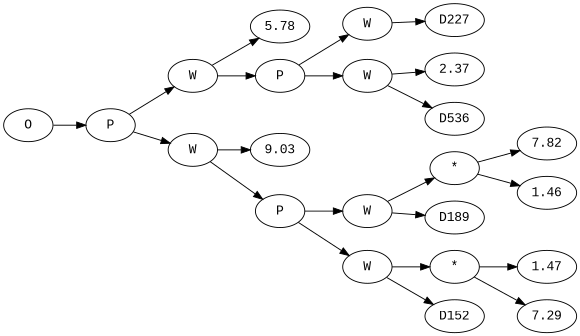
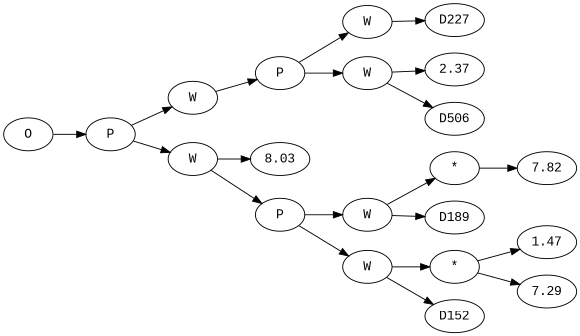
(280, 27) -> none
(455, 119) -> (455, 119)
(280, 150) -> (280, 159)
(547, 193) -> none
